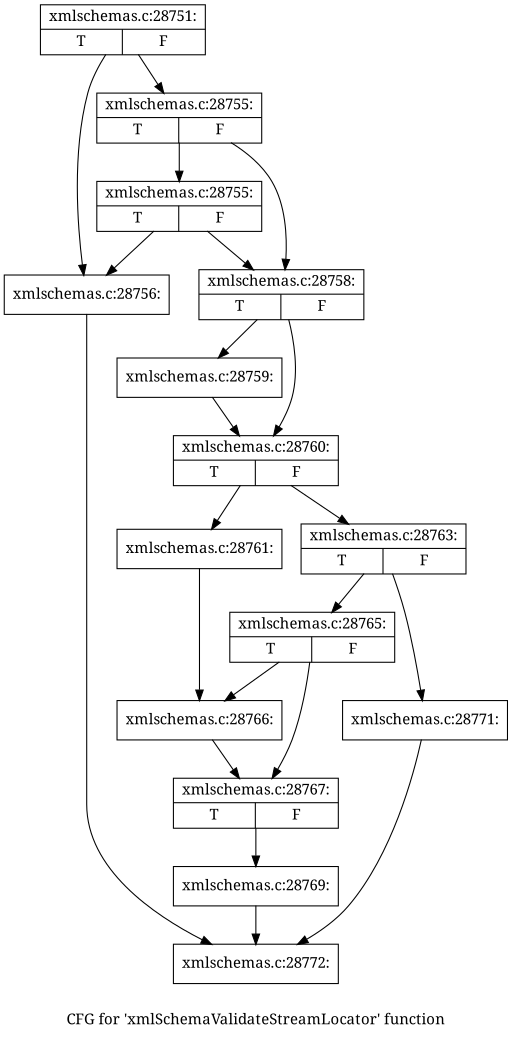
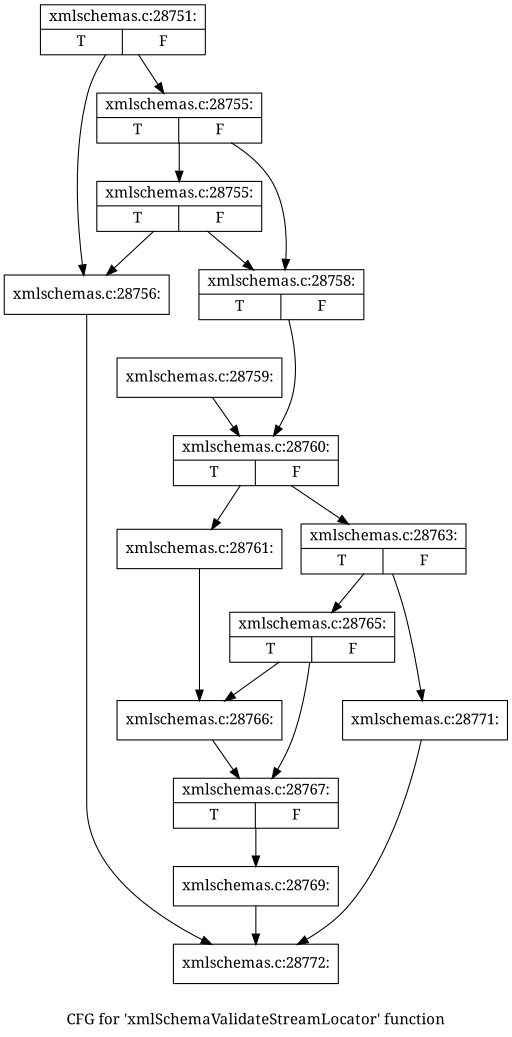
(242, 335) -> none
